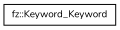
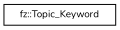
(60, 15) -> (60, 15)
